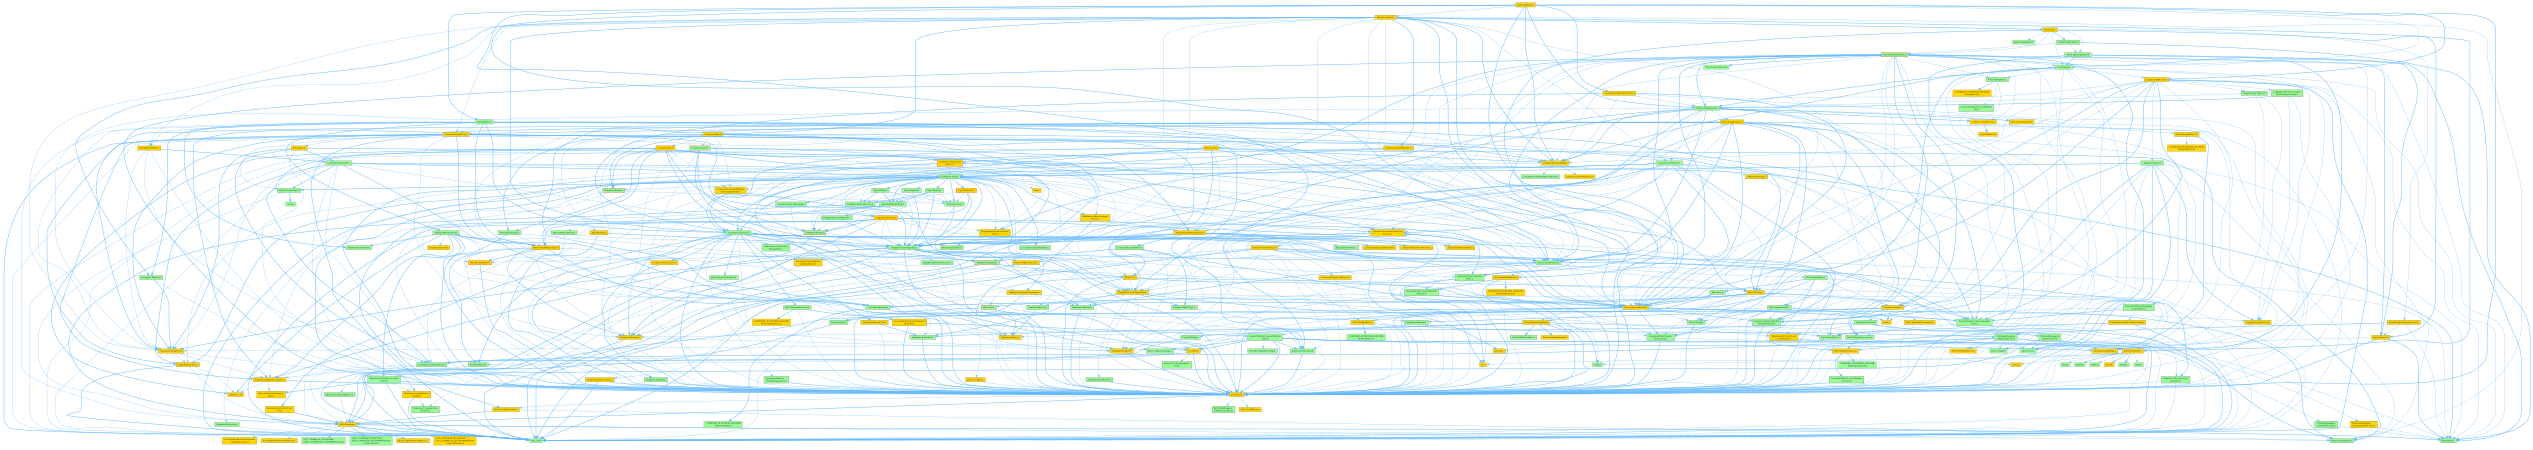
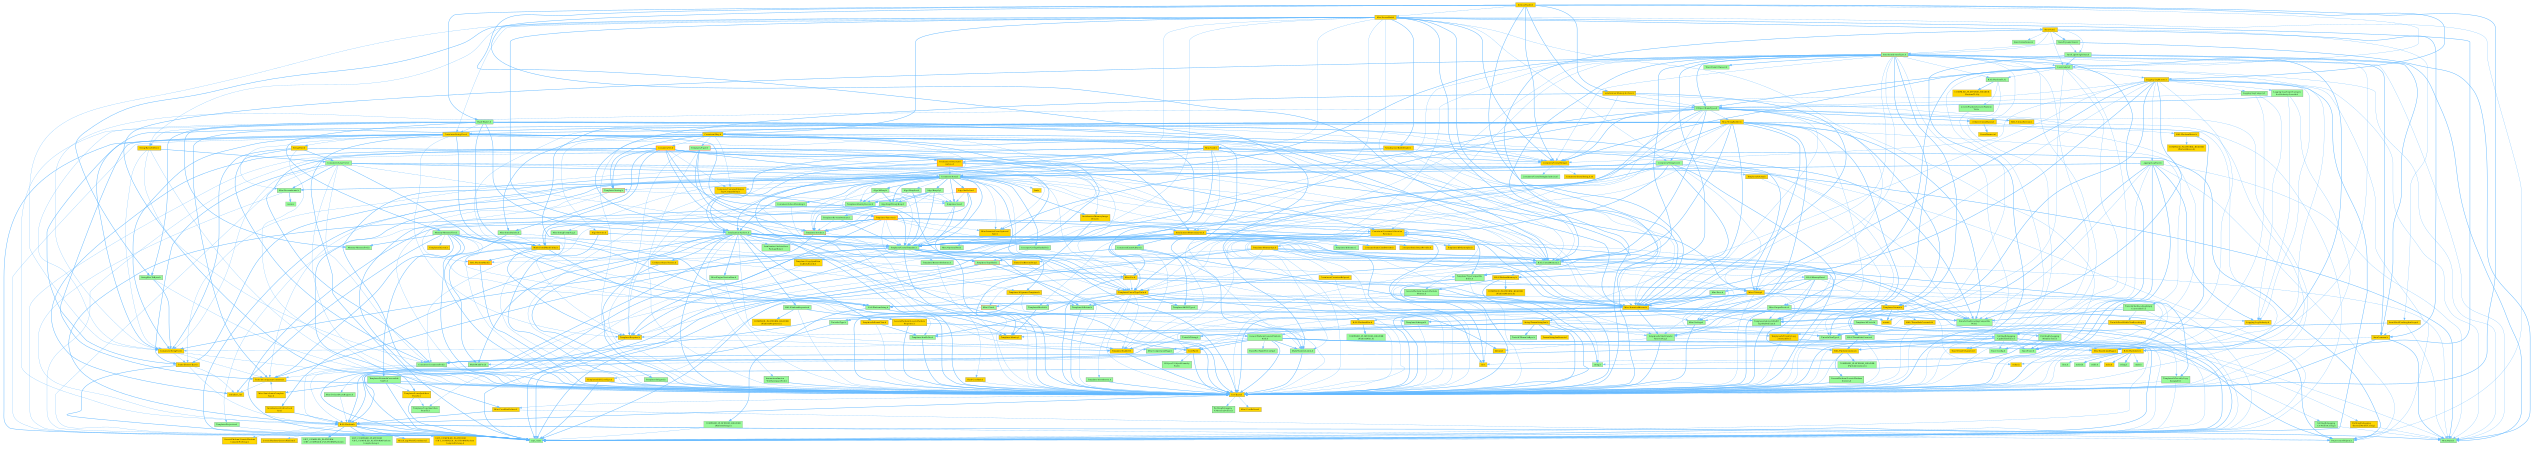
(732, 242) -> (652, 241)
(758, 383) -> (625, 435)
(269, 385) -> (272, 388)
